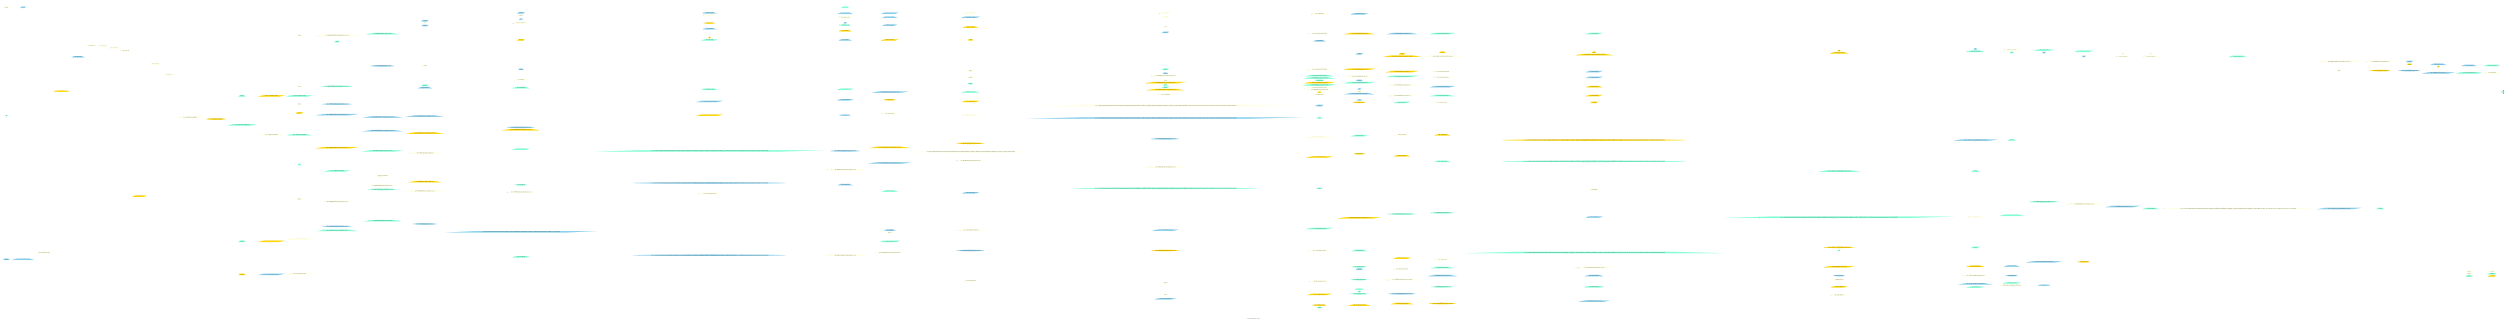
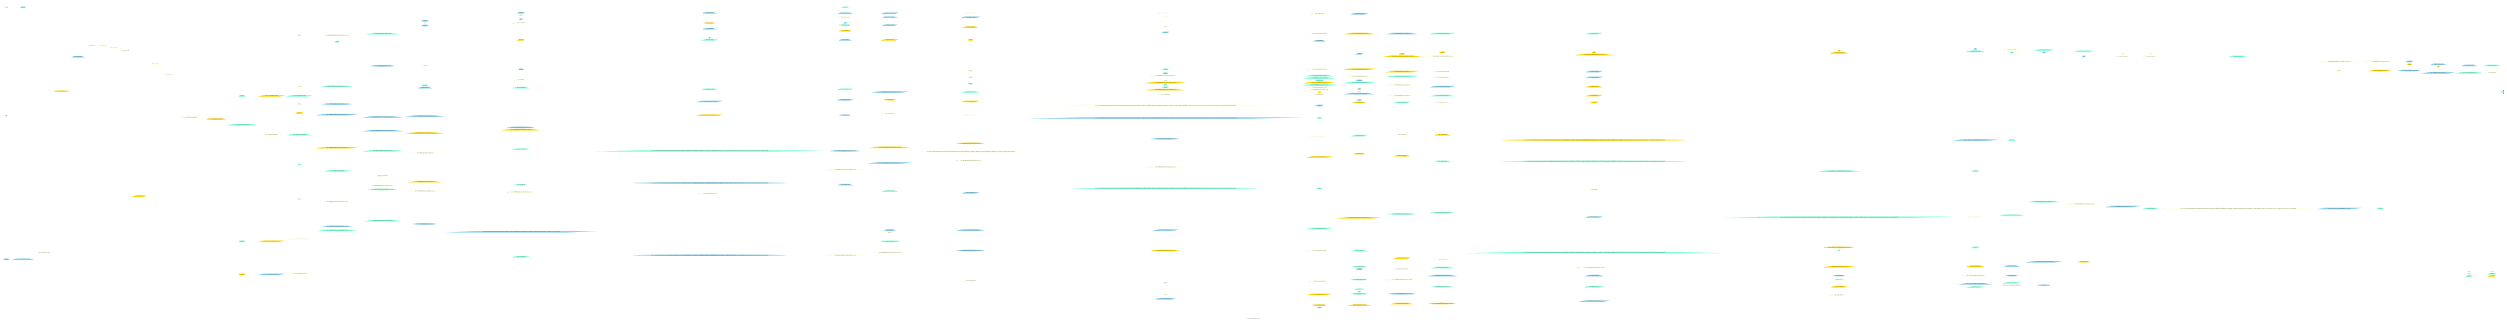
(971, 230) -> (971, 230)
